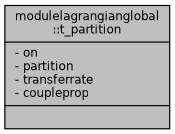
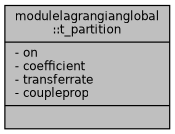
(45, 67) -> (50, 67)
